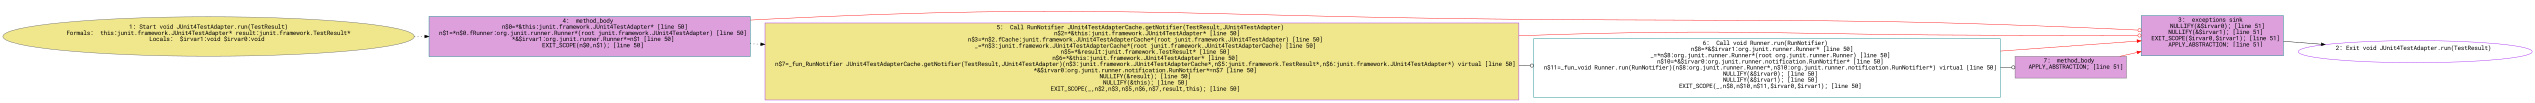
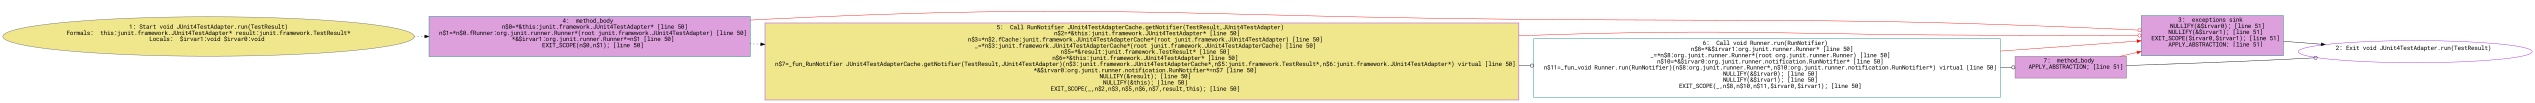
none -> (2220, 62)
